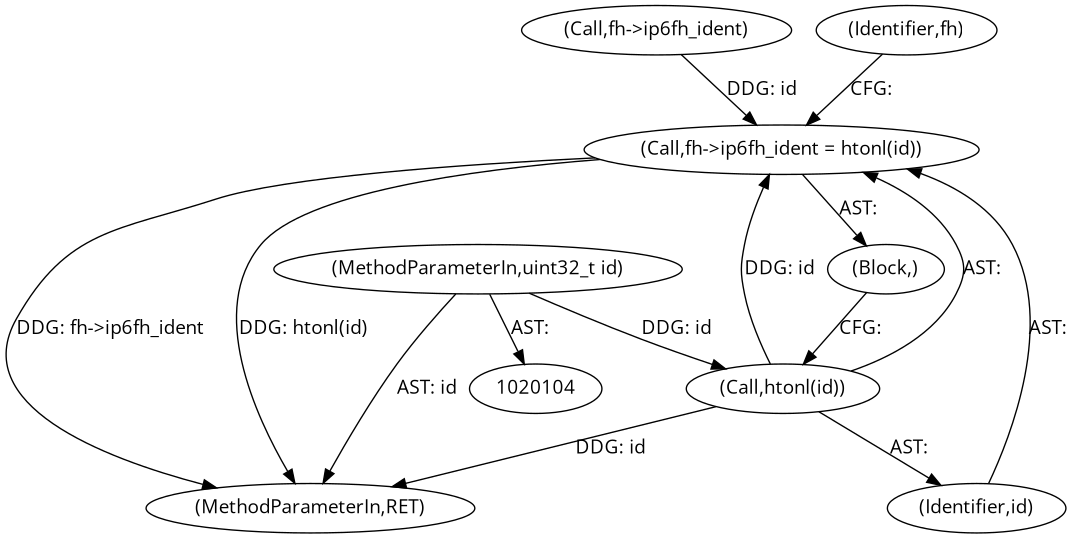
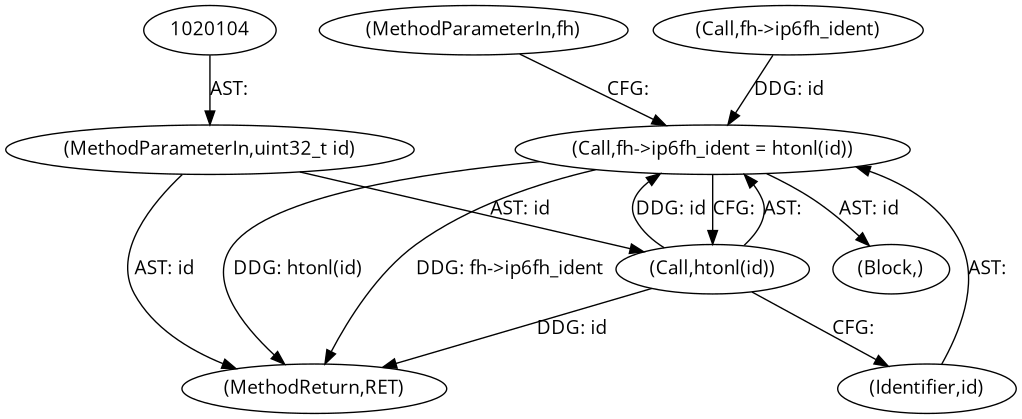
(907, 30) -> (474, 30)
(861, 209) -> (869, 209)
(504, 323) -> (210, 83)
(840, 323) -> (713, 203)
(677, 329) -> (520, 209)
(912, 448) -> (856, 329)
(310, 508) -> (314, 389)
